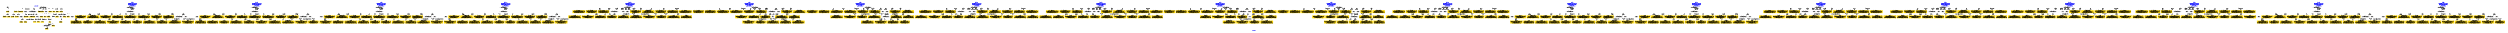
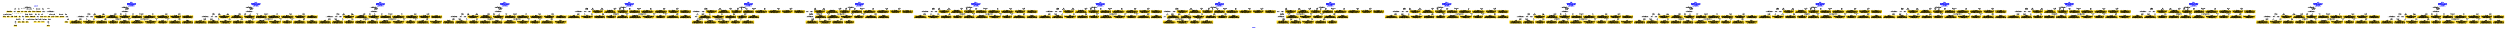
(44, 19) -> (44, 19)
(47, 26) -> (15, 22)
